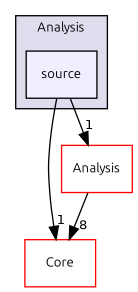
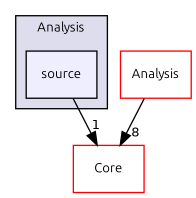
(77, 117) -> none
